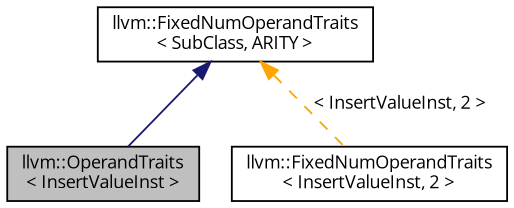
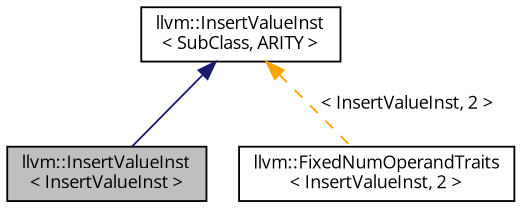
(235, 34) -> (241, 34)
(103, 174) -> (107, 174)
